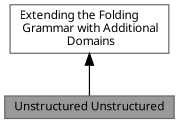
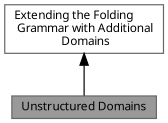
(89, 107) -> (84, 107)
